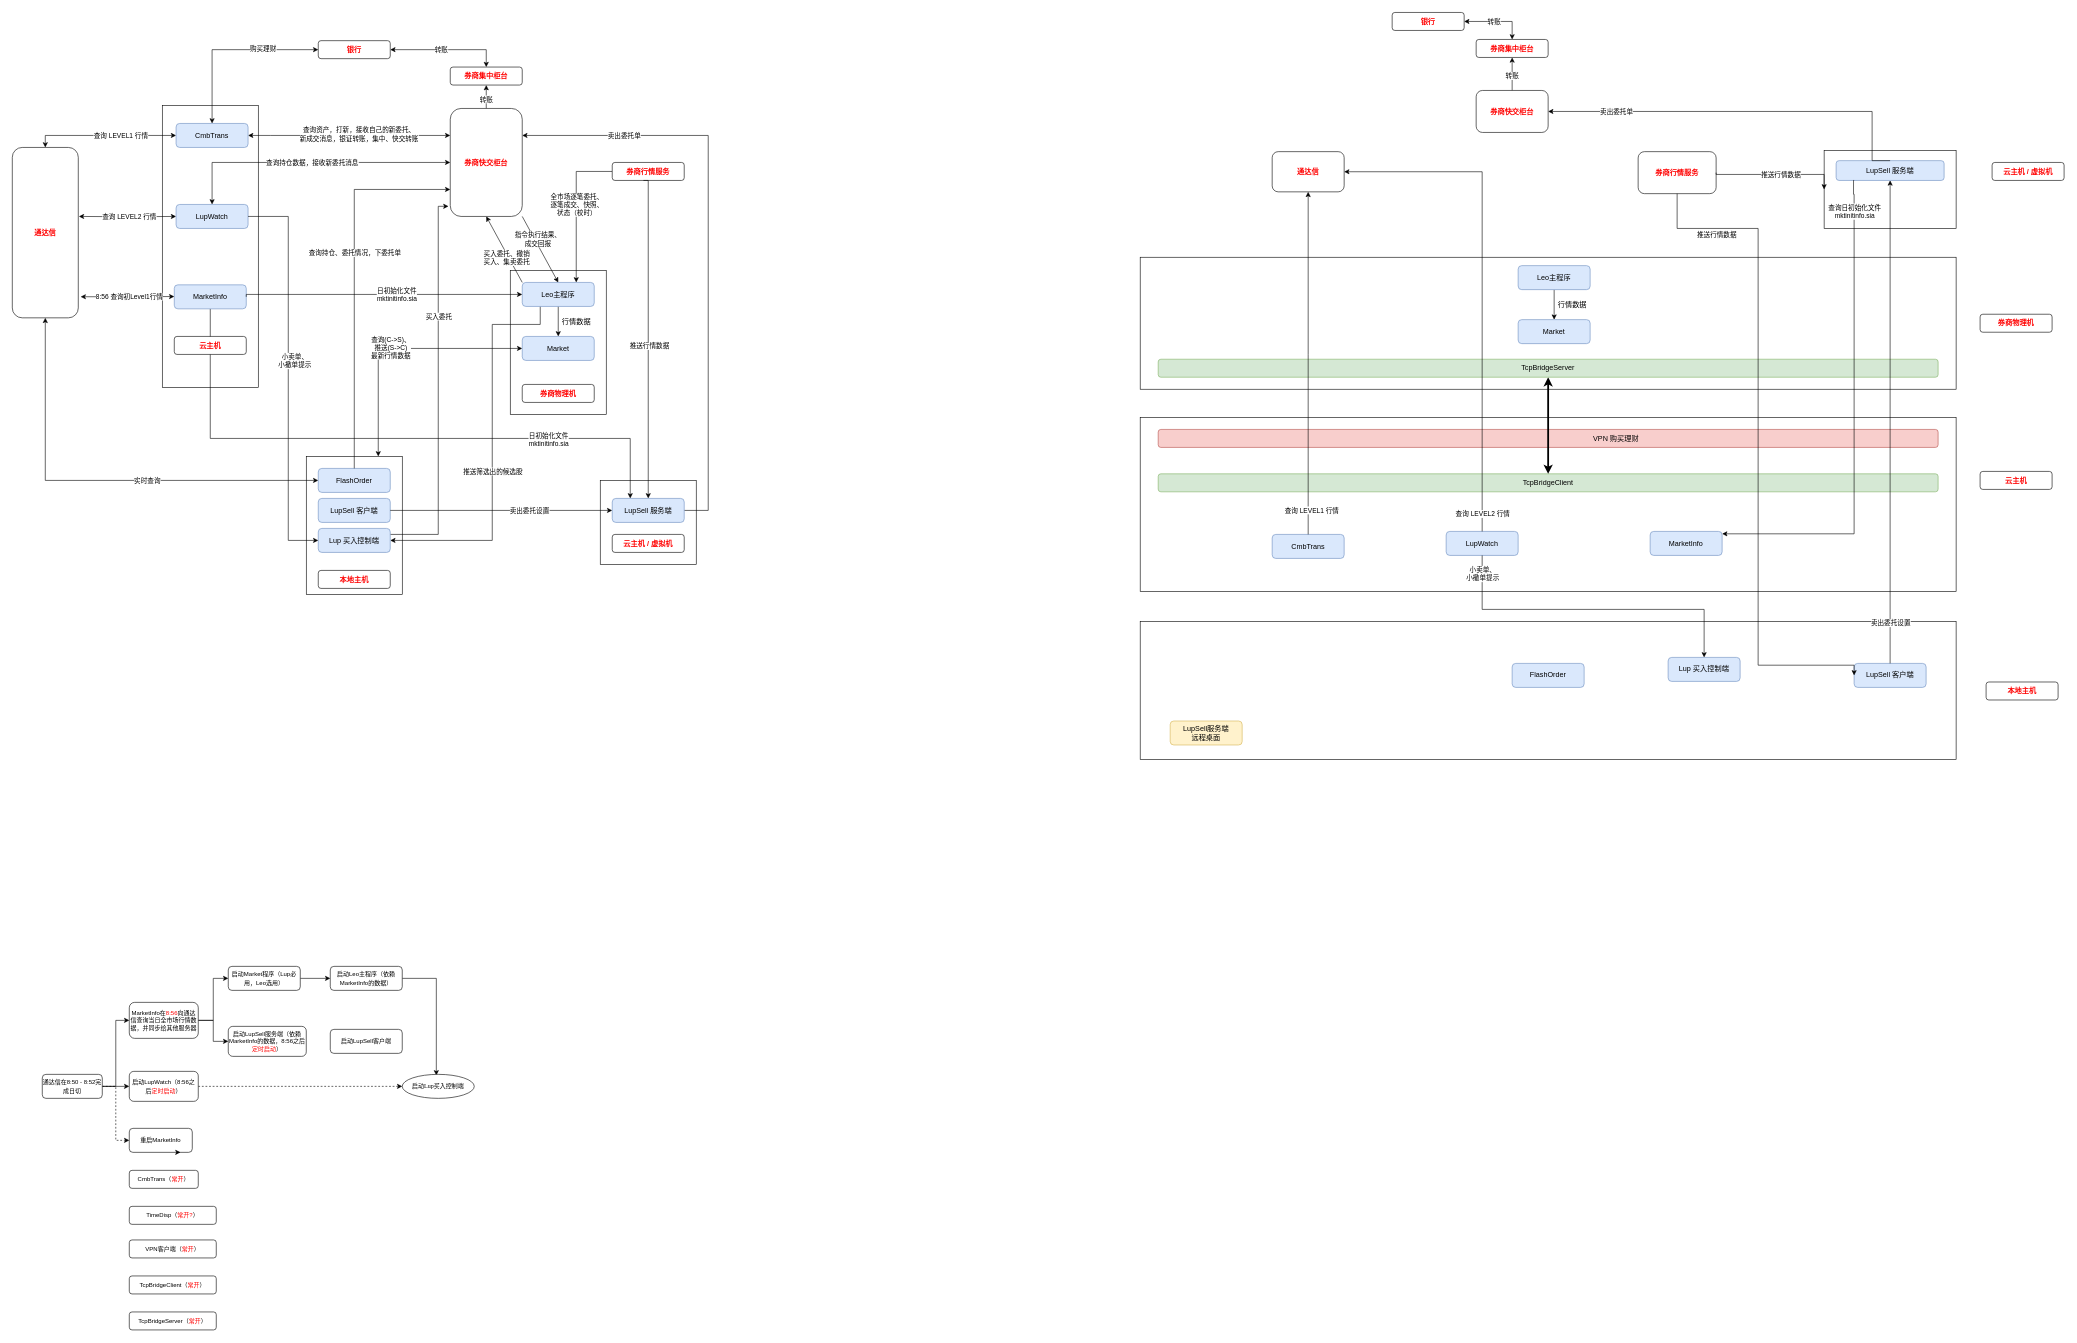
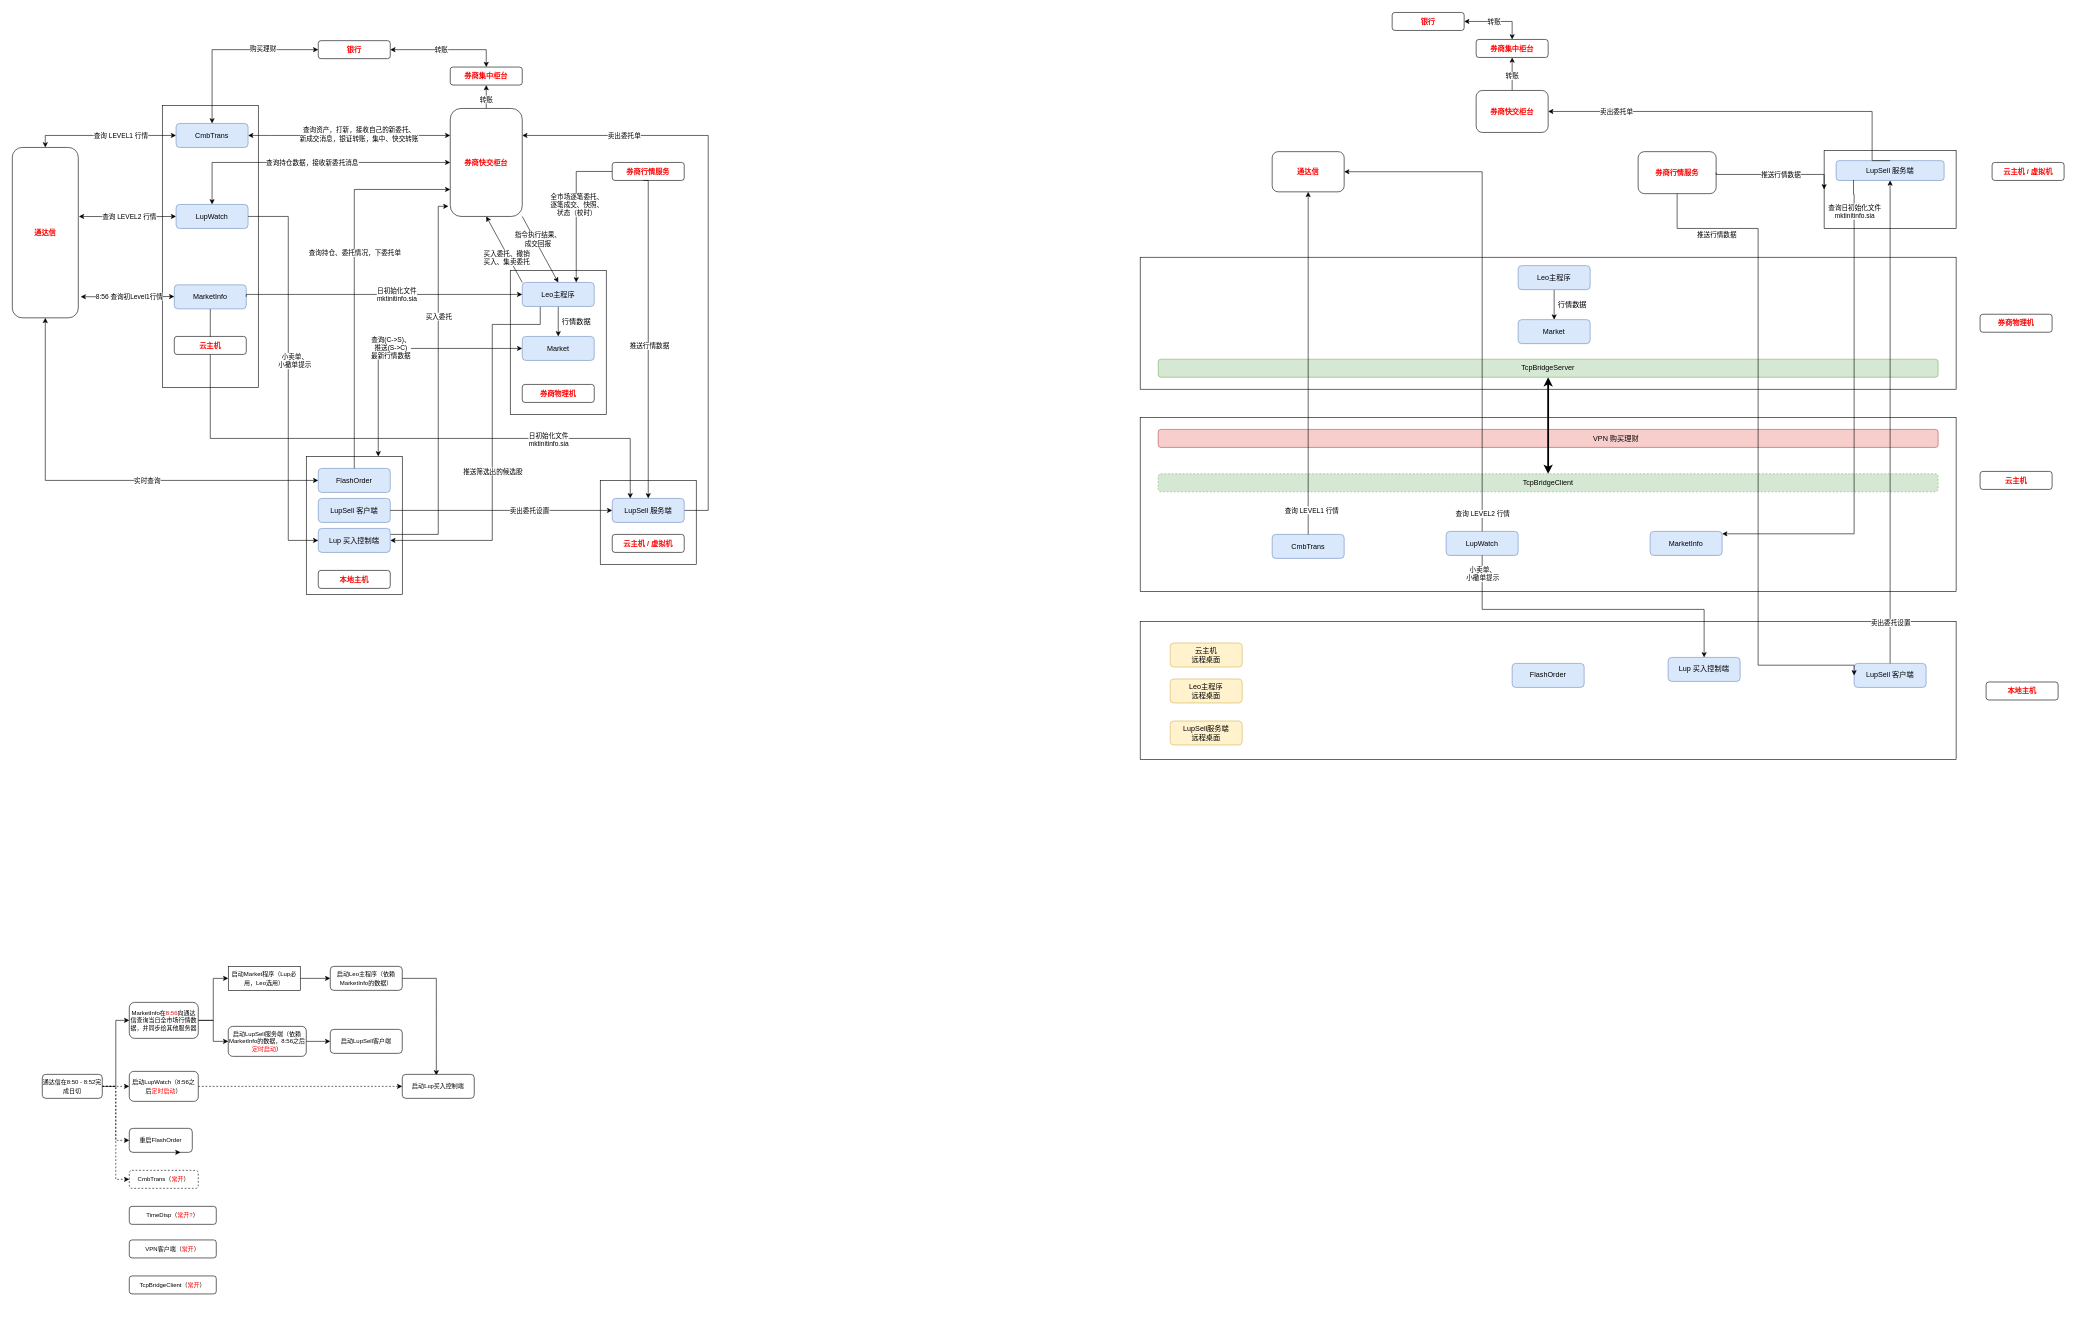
(1548, 483) -> (1548, 483)
none -> (1206, 655)
none -> (1206, 691)
(264, 978) -> (264, 978)
none -> (316, 1041)
(121, 1086) -> (121, 1086)
(438, 1086) -> (438, 1086)
(161, 1140) -> (161, 1140)
none -> (119, 1179)
(164, 1179) -> (164, 1179)
(173, 1321) -> none
